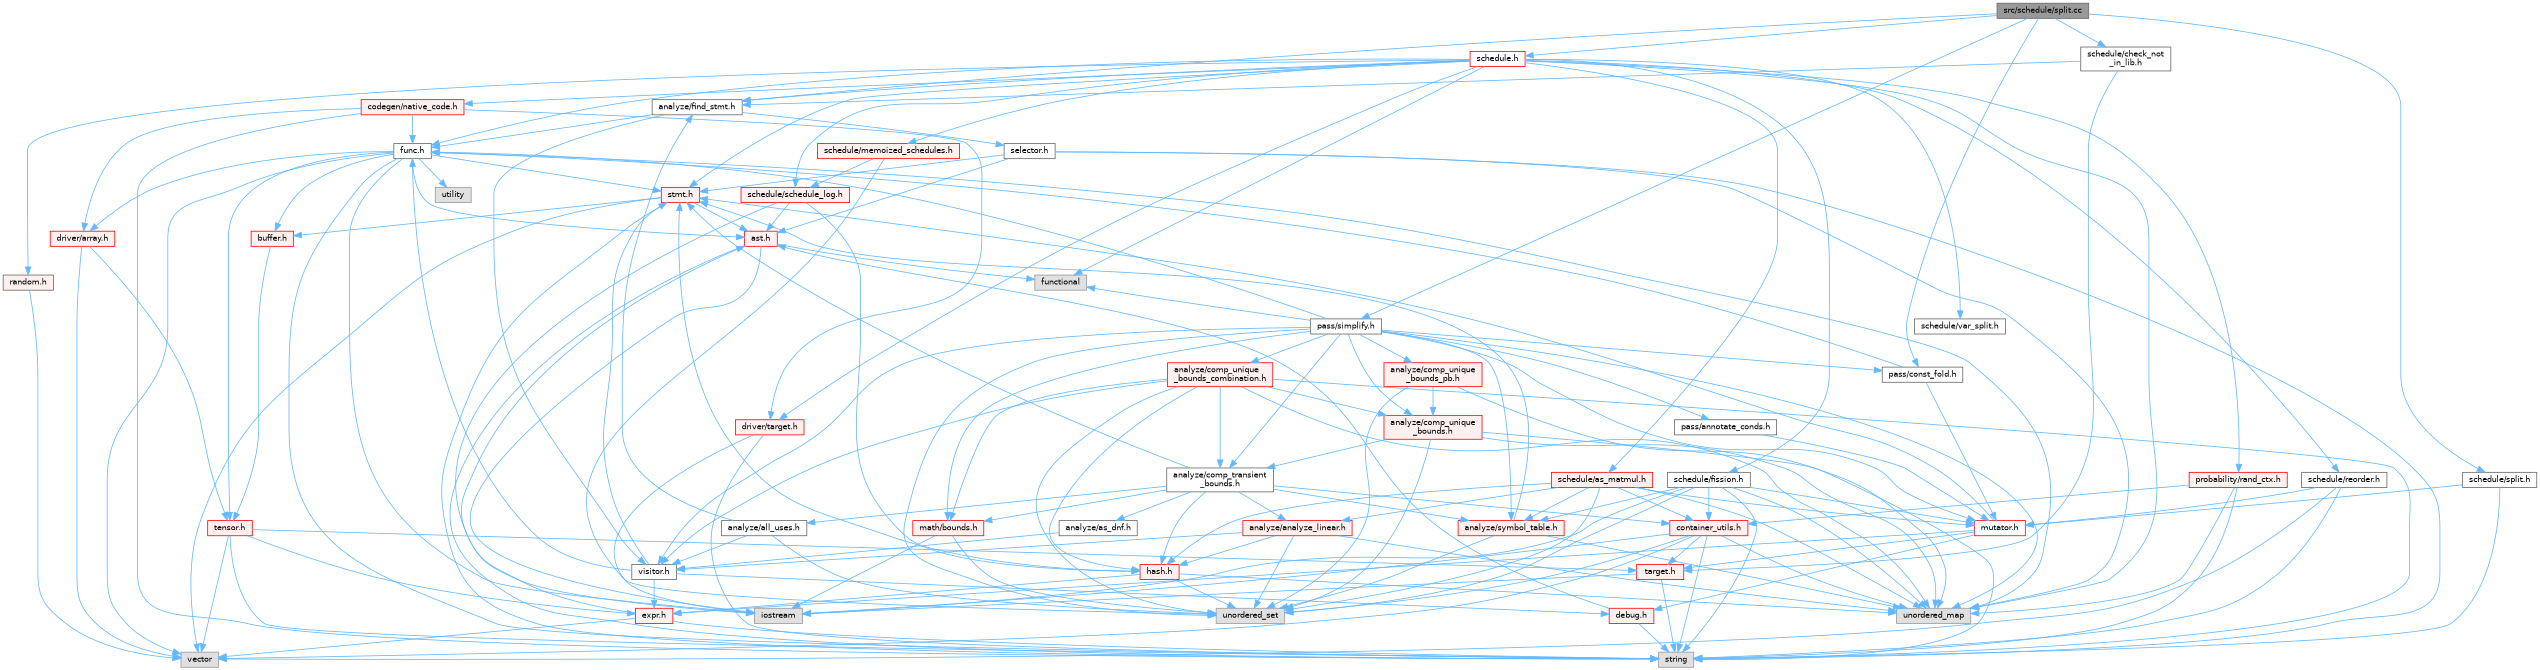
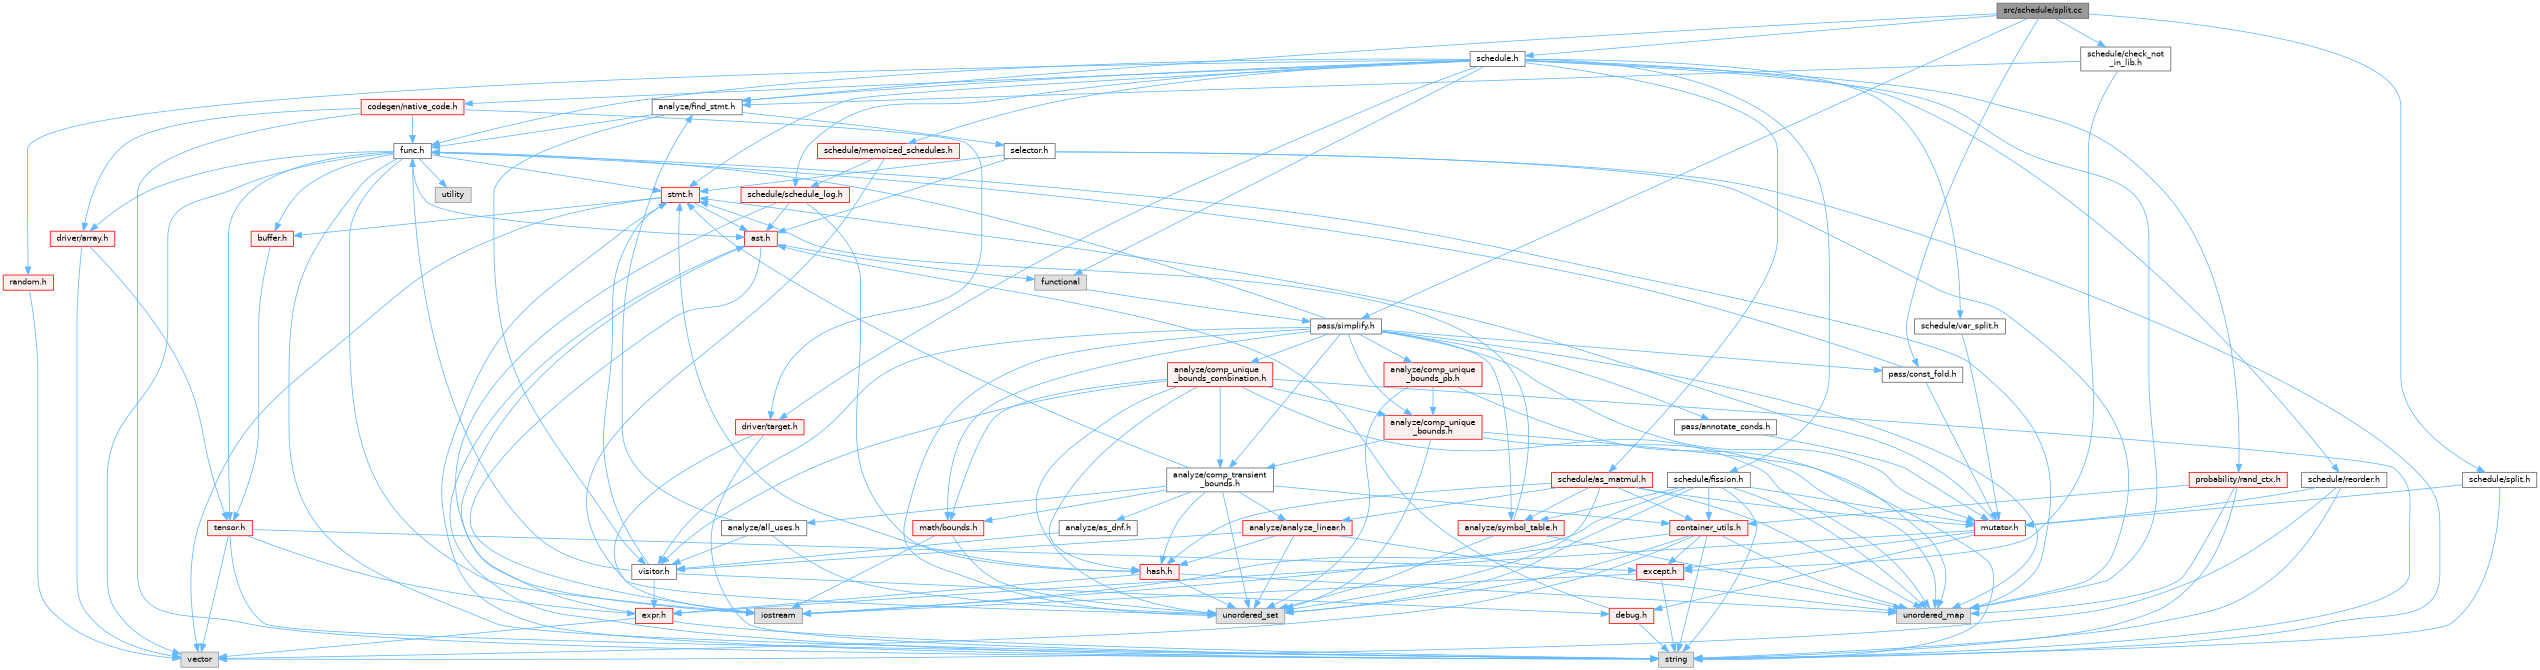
(1498, 59) -> (1498, 59)
(28, 283) -> (28, 283)
(1203, 305) -> (1194, 306)
none -> (1982, 423)
(1363, 504) -> (1234, 541)
(1660, 572) -> (1660, 572)
